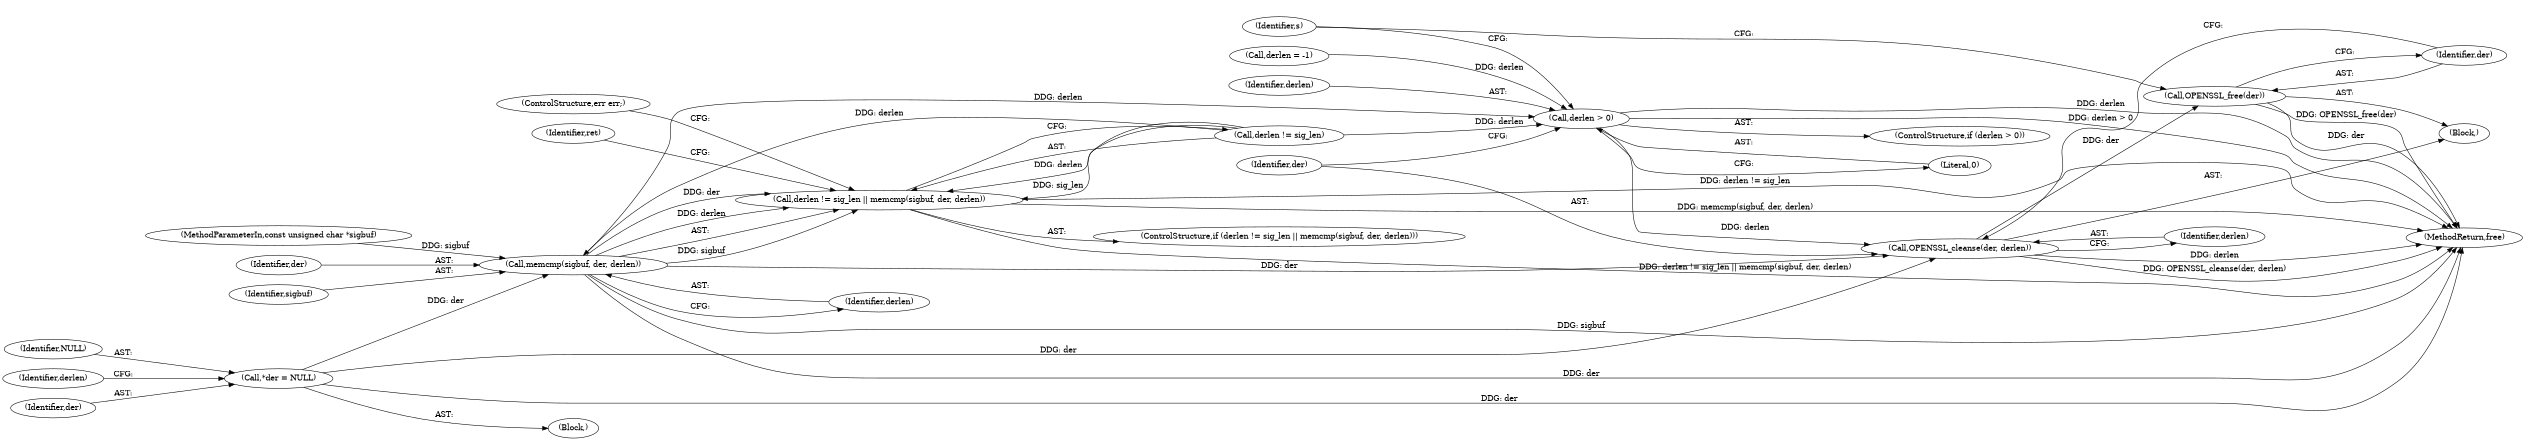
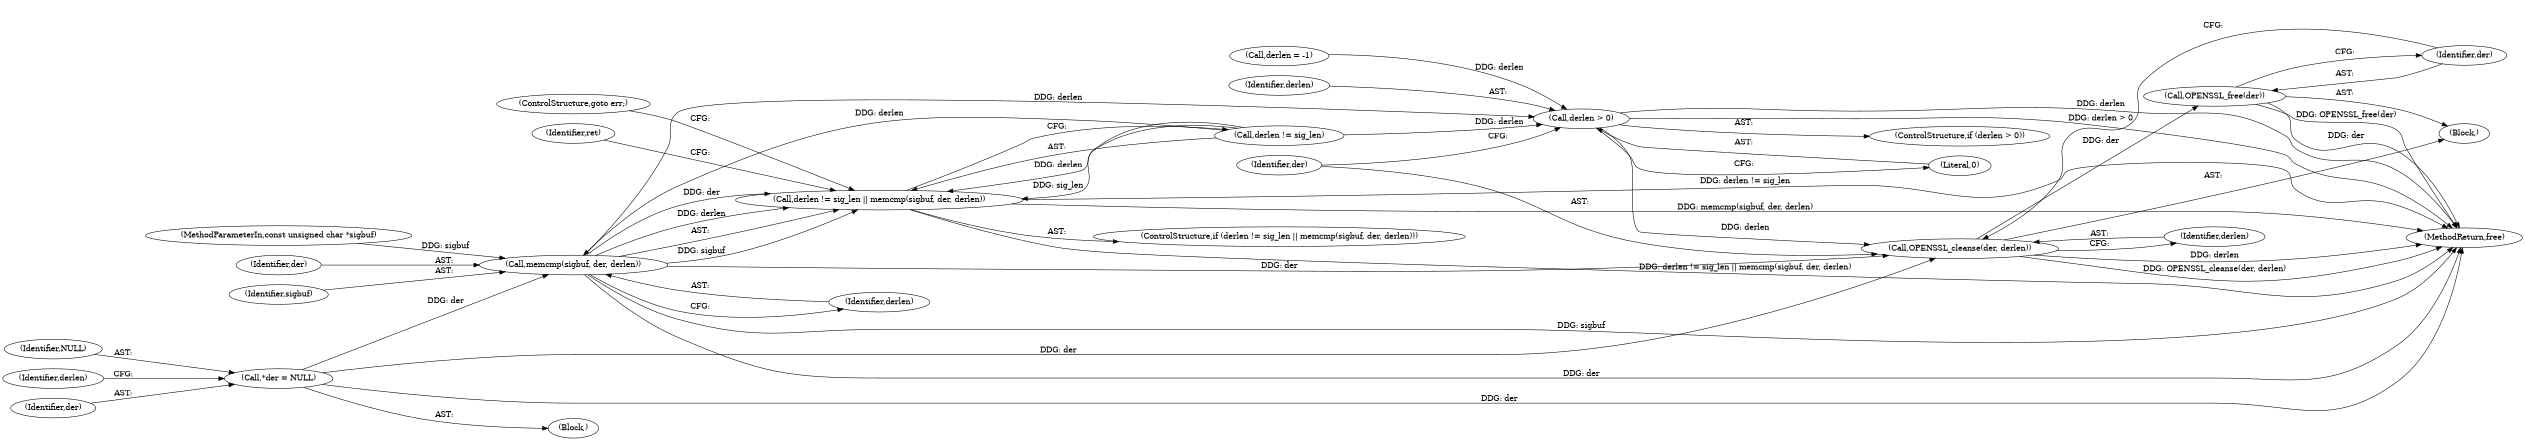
(1279, 27) -> none
(573, 104) -> (573, 104)
